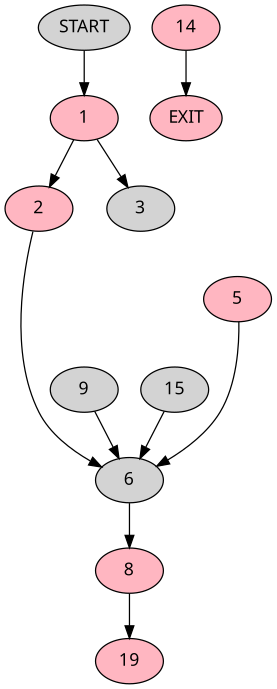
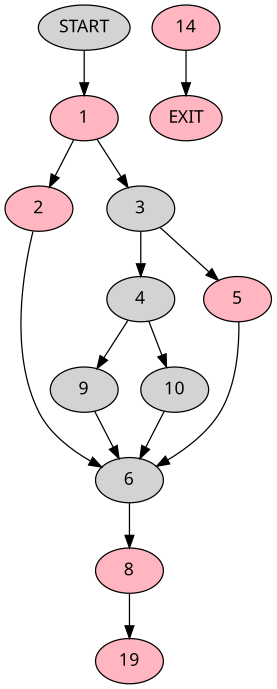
none -> (185, 250)
none -> (141, 299)
(175, 390) -> (175, 390)
